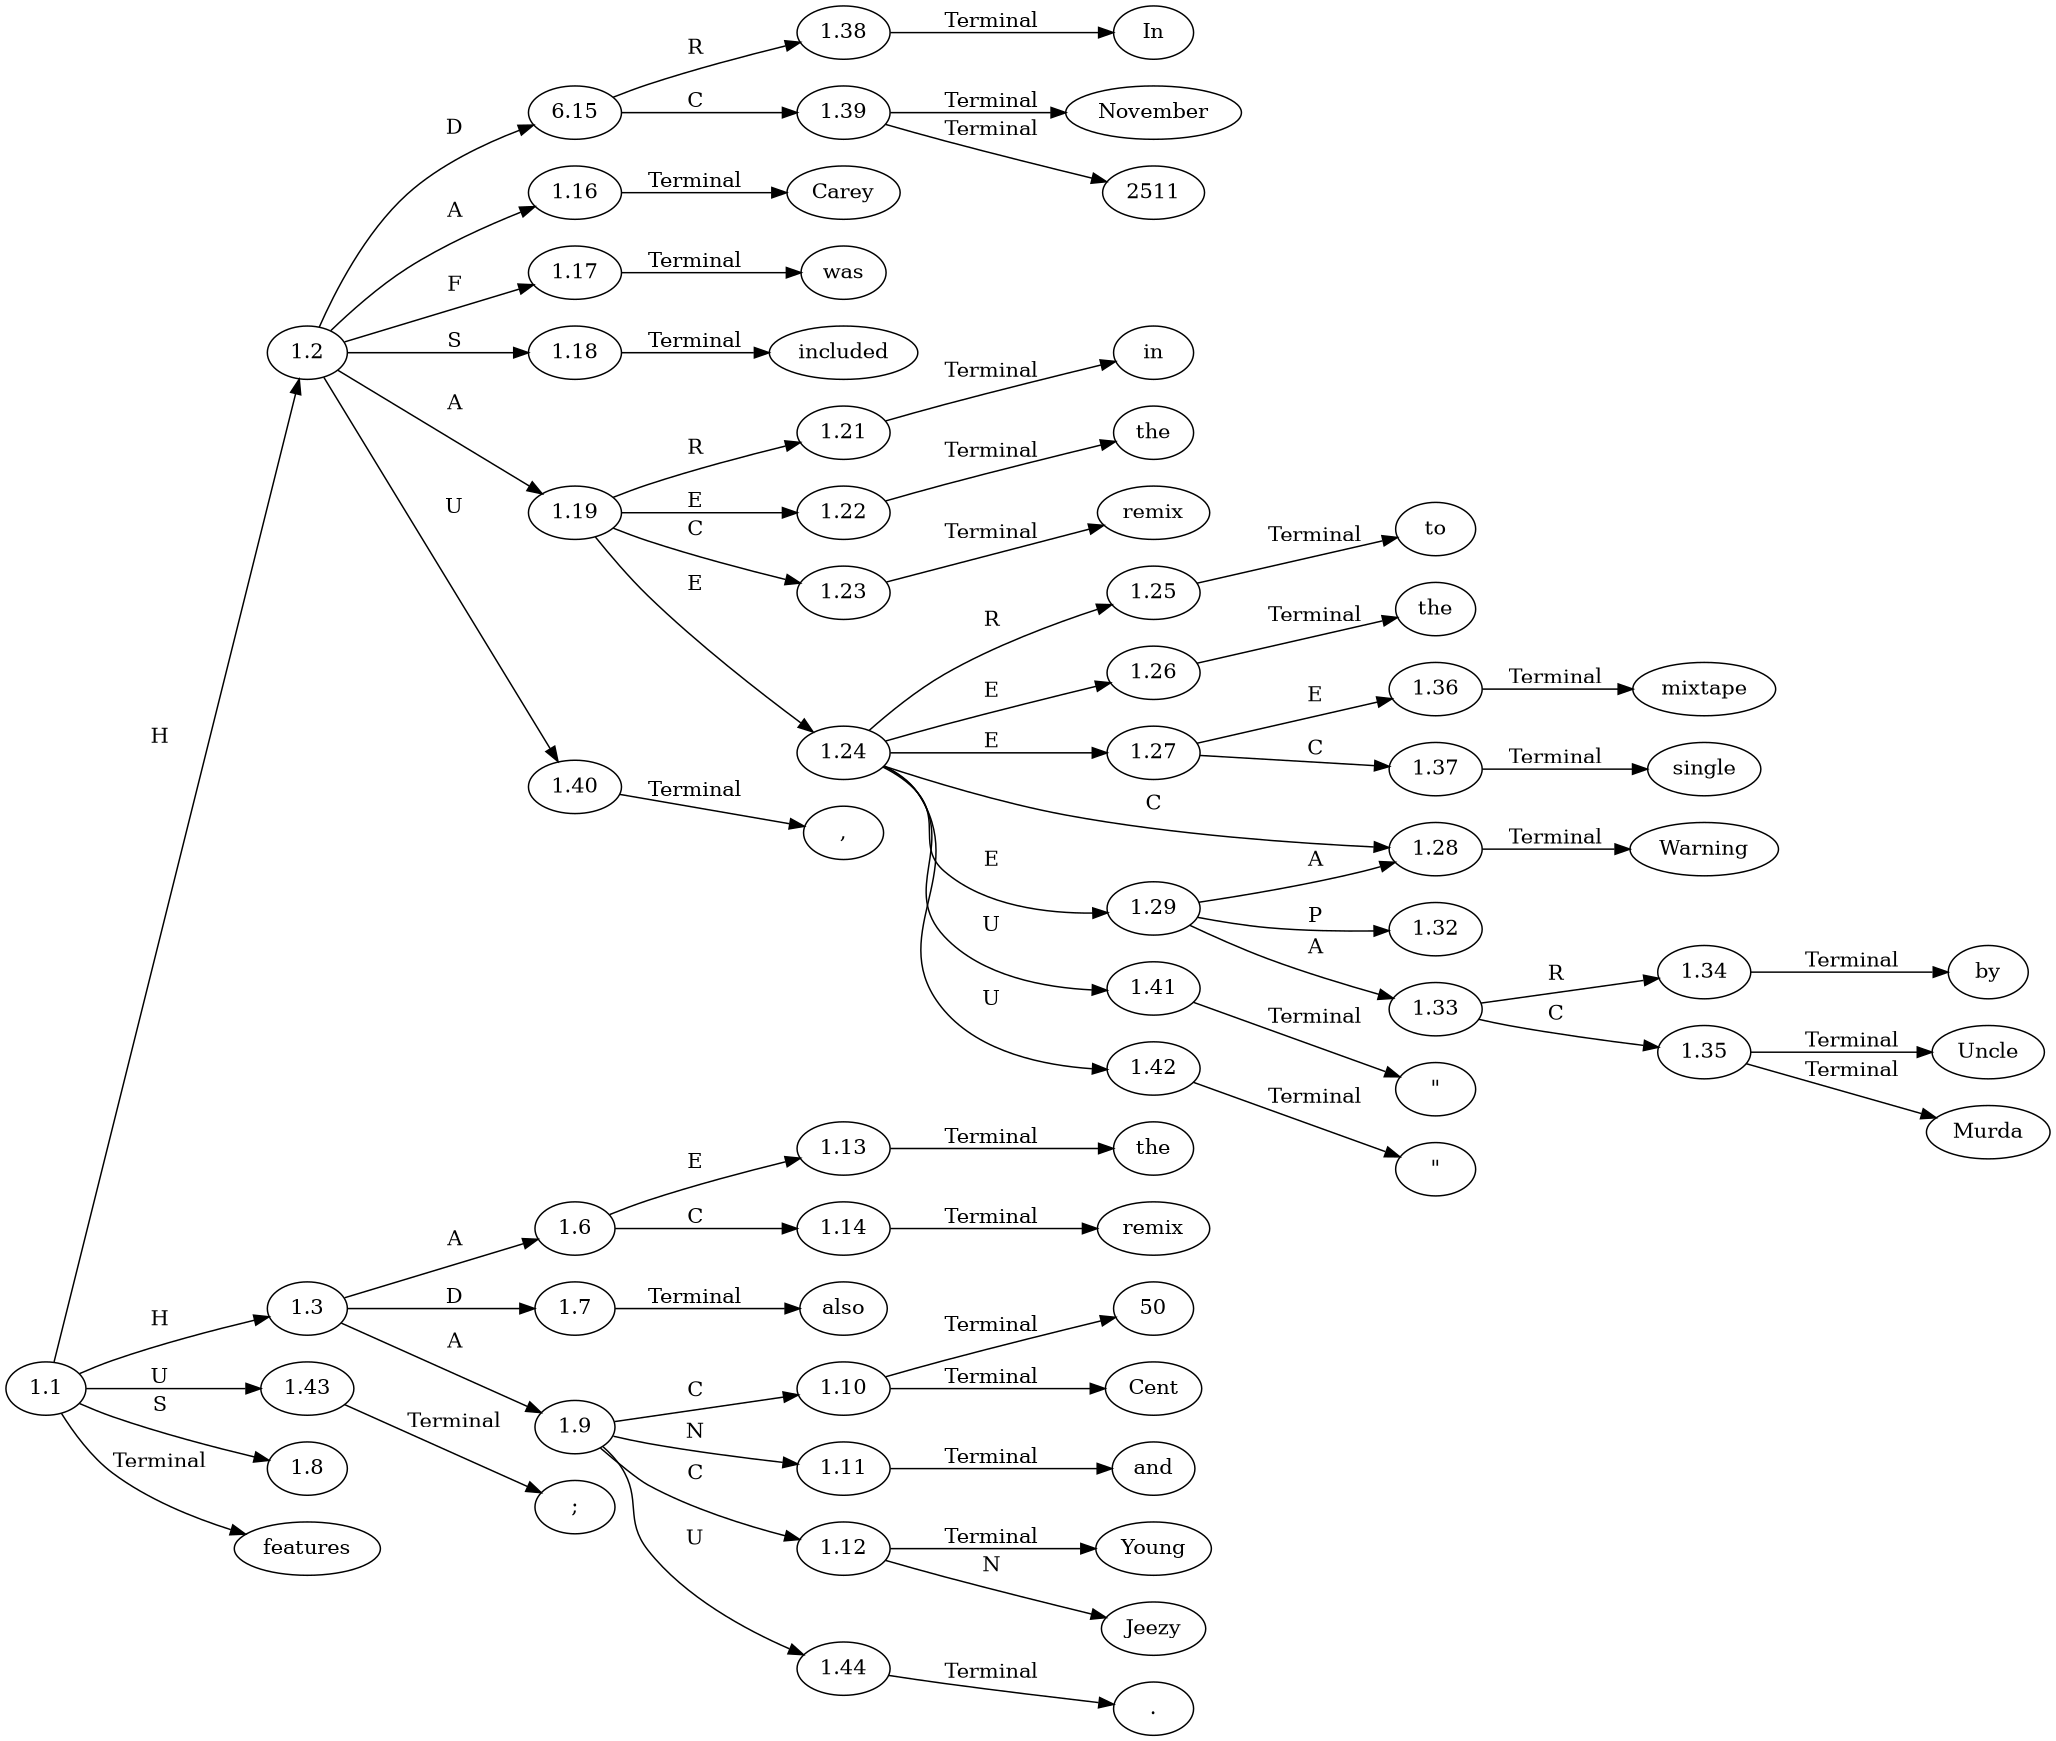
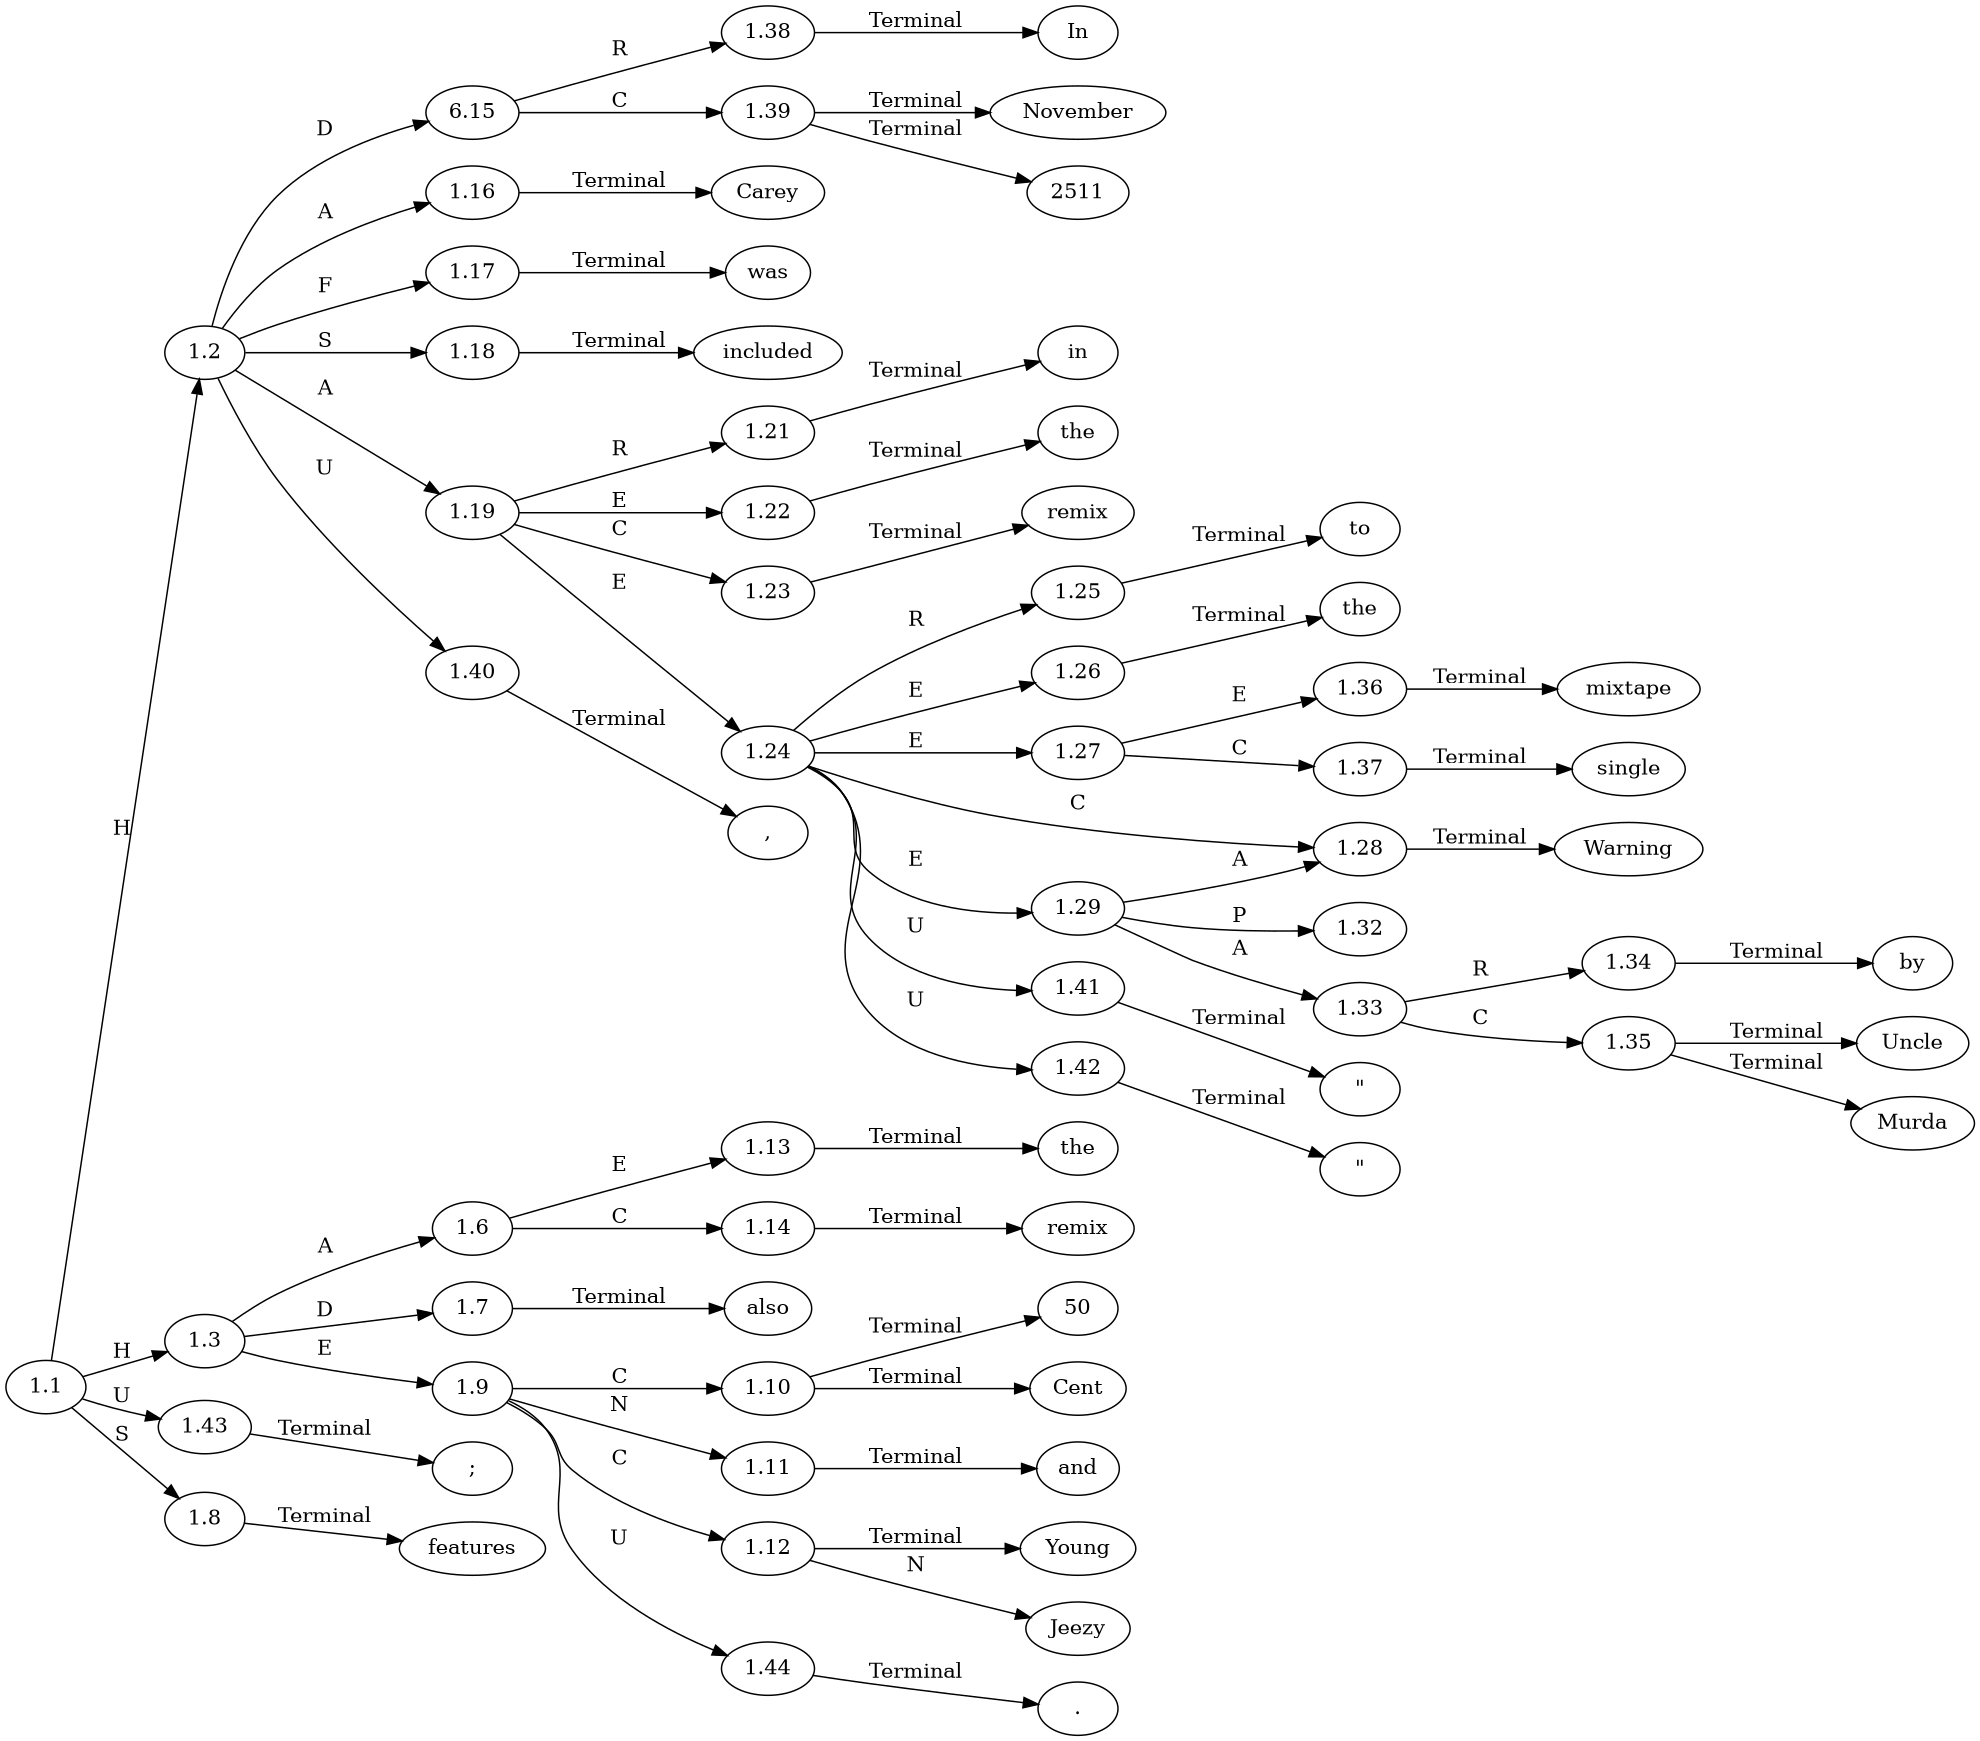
(455, 1342) -> (325, 1349)
(135, 1488) -> (316, 1531)
